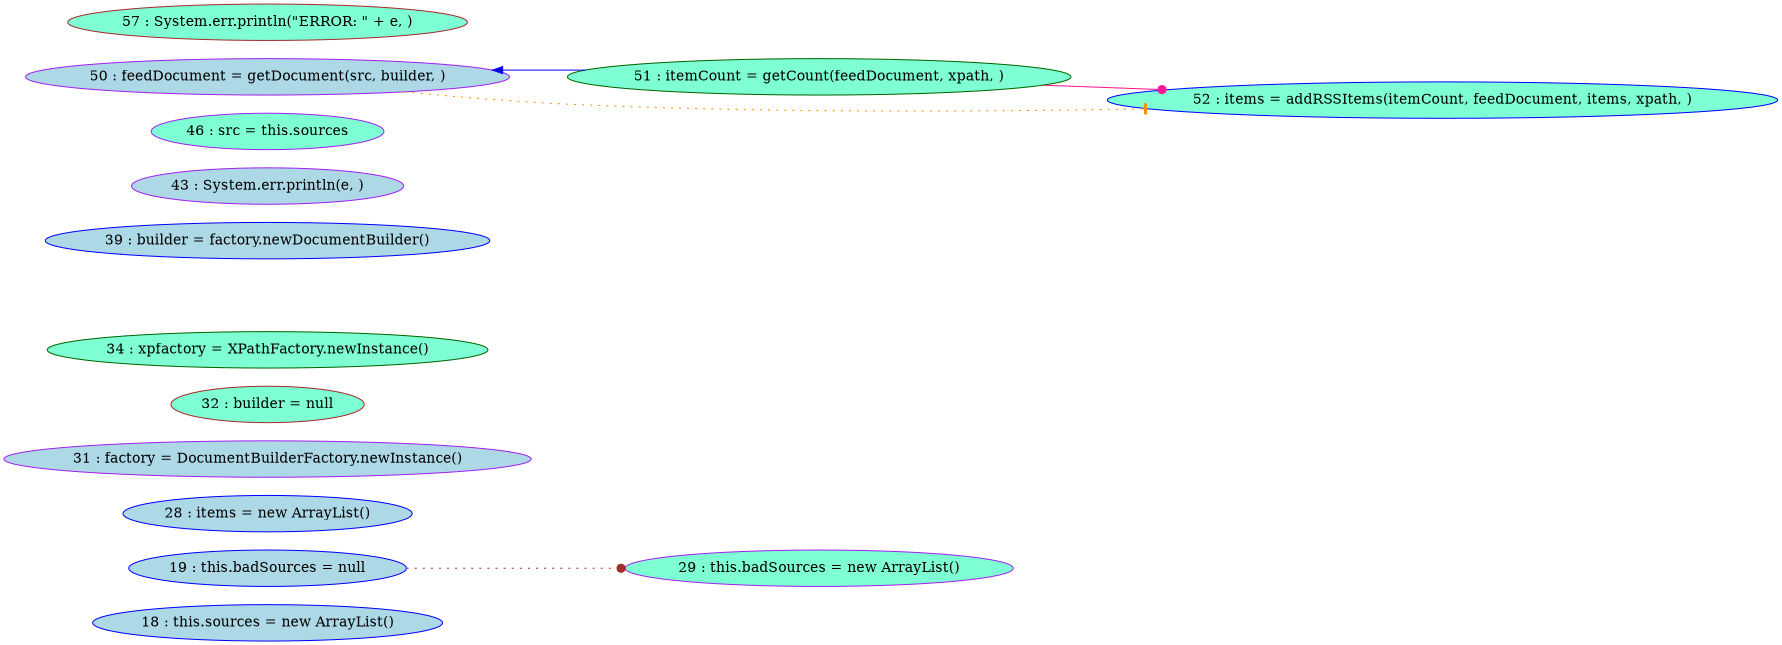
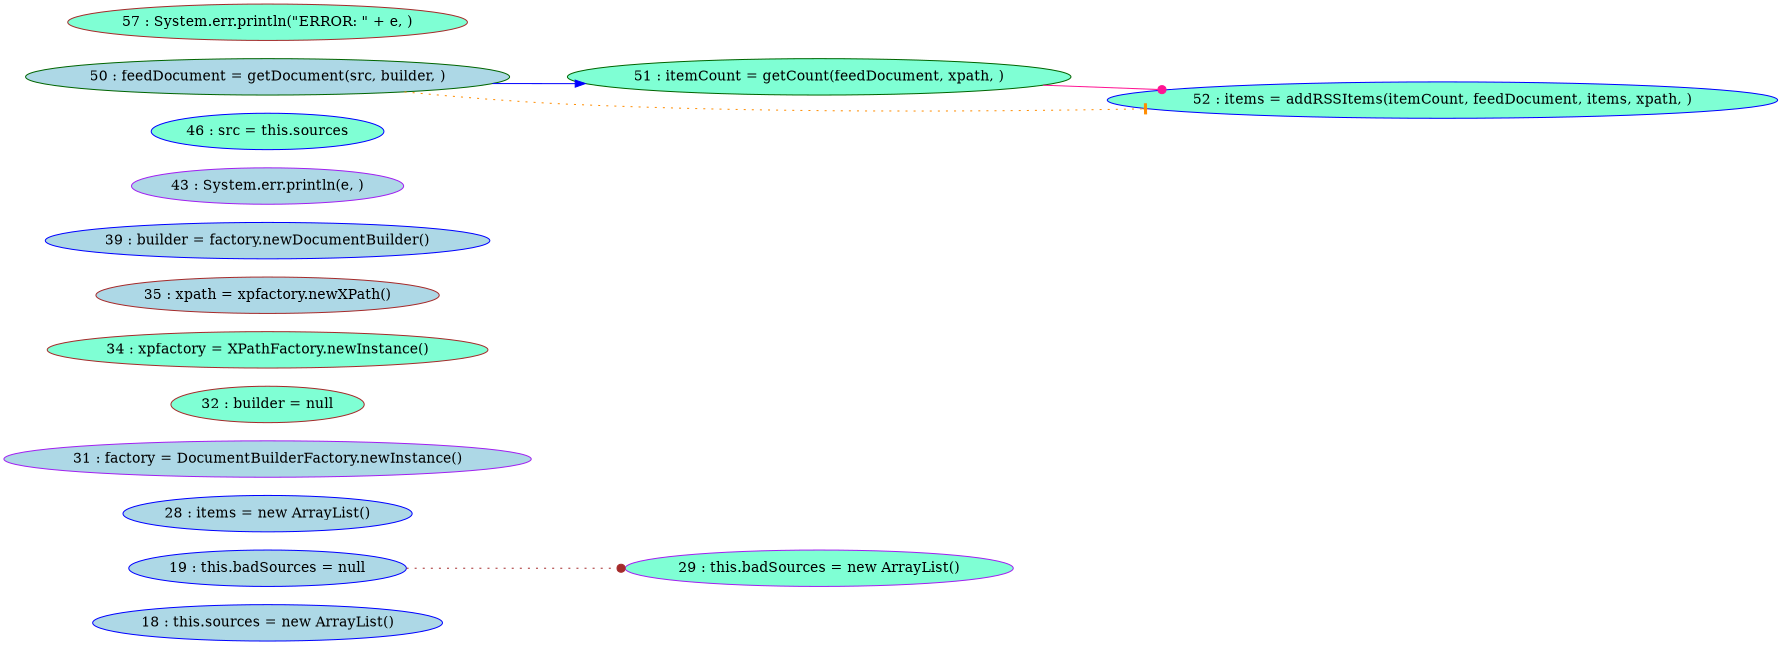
(544, 70) -> (534, 84)
(268, 77) -> (268, 77)
(268, 131) -> (268, 131)
none -> (268, 295)
(268, 350) -> (268, 350)
